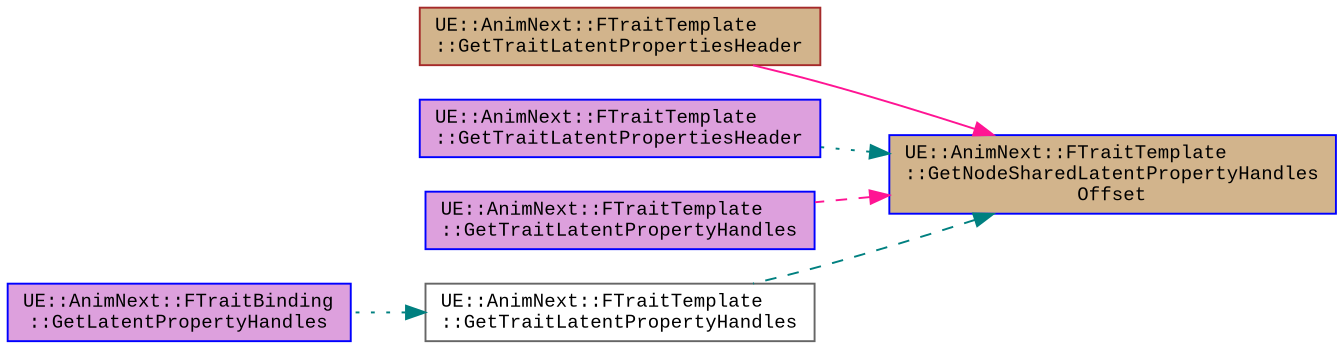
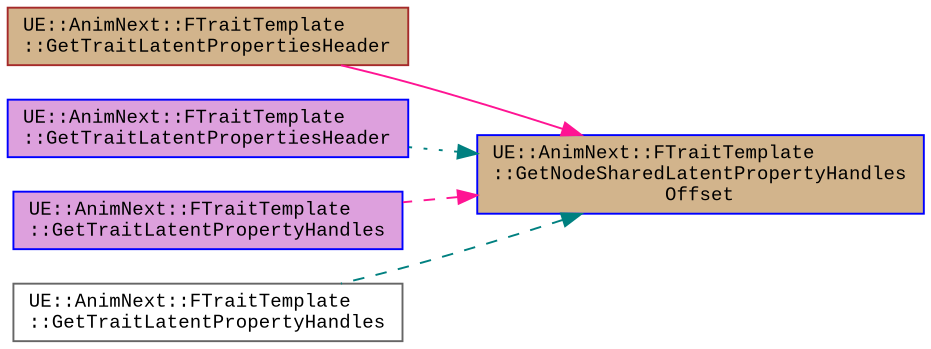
(179, 312) -> none
